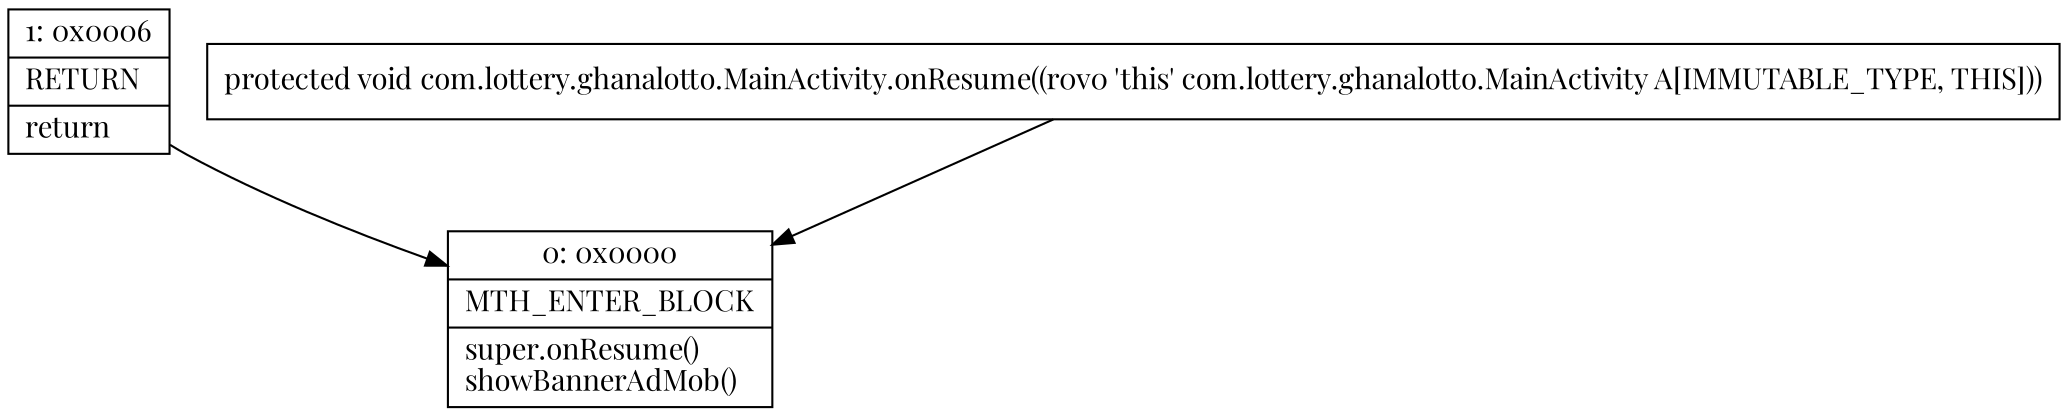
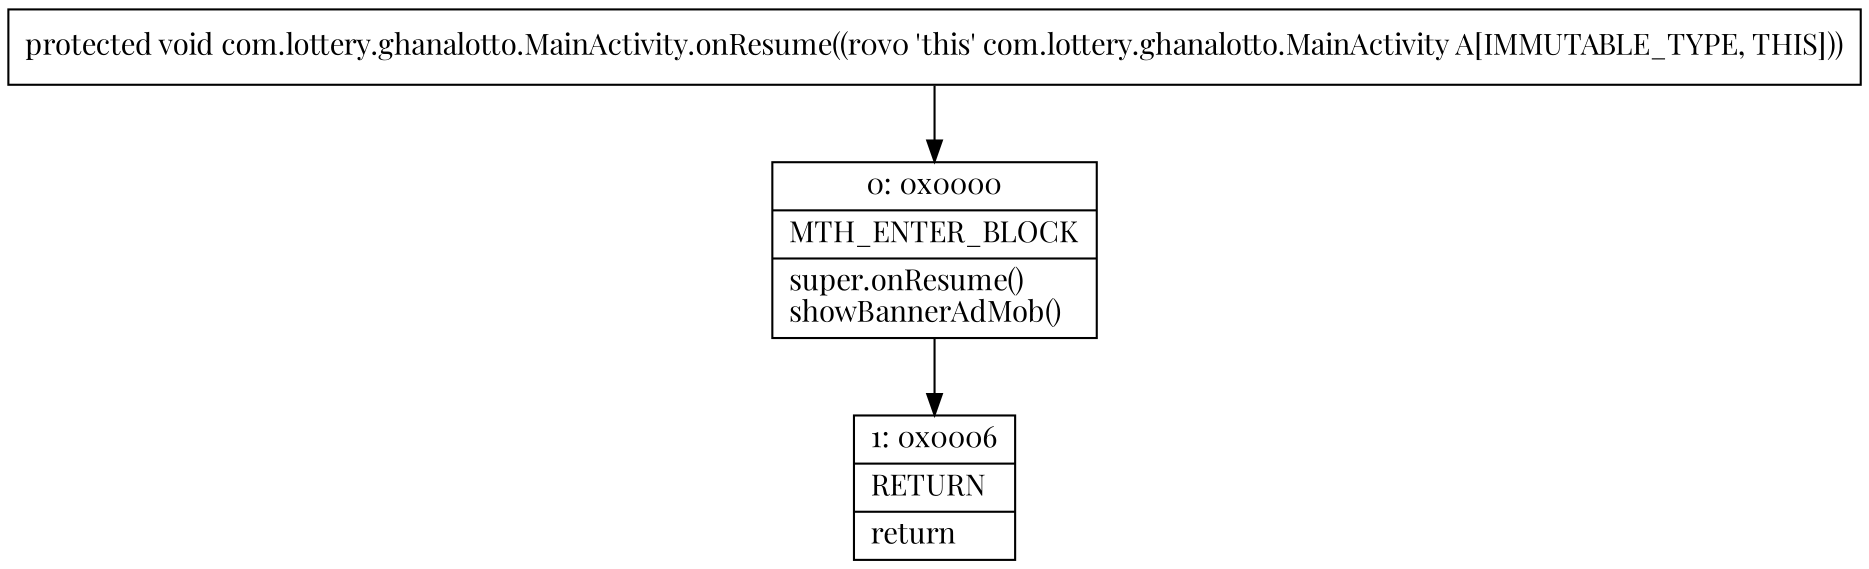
(296, 207) -> (935, 366)
